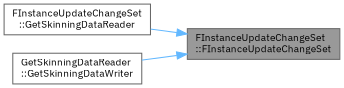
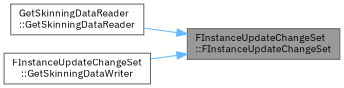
(77, 19) -> (77, 19)
(77, 69) -> (77, 69)
